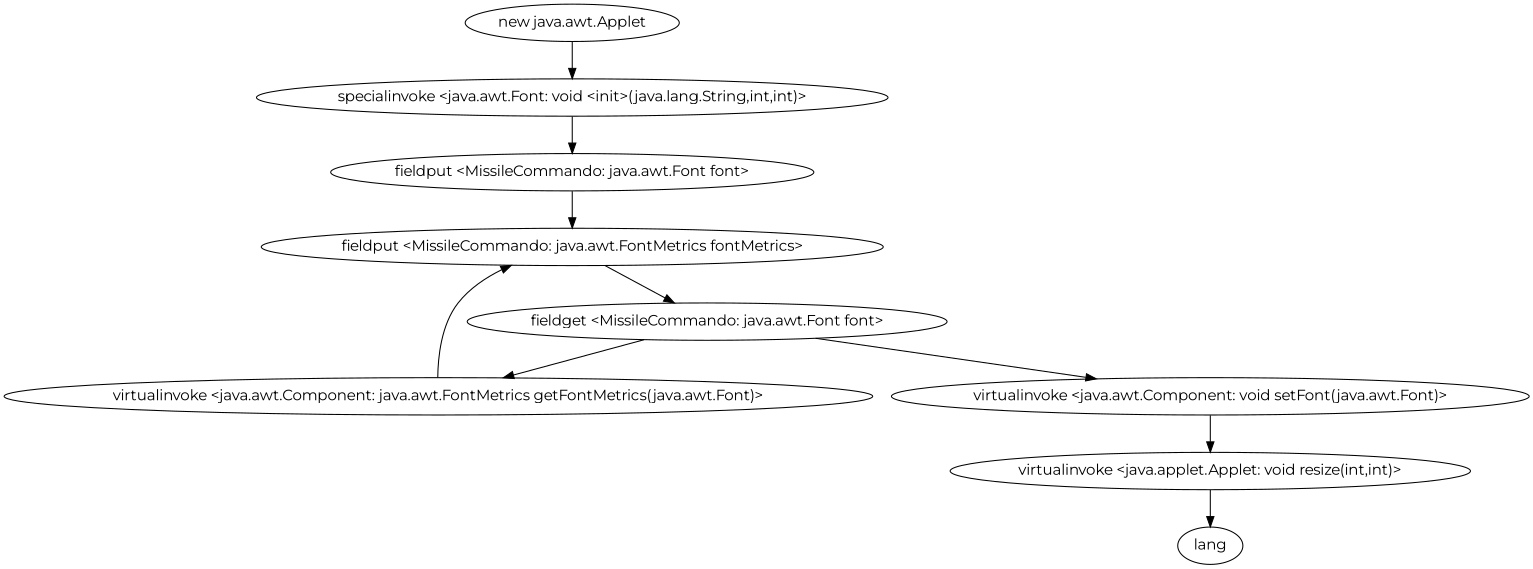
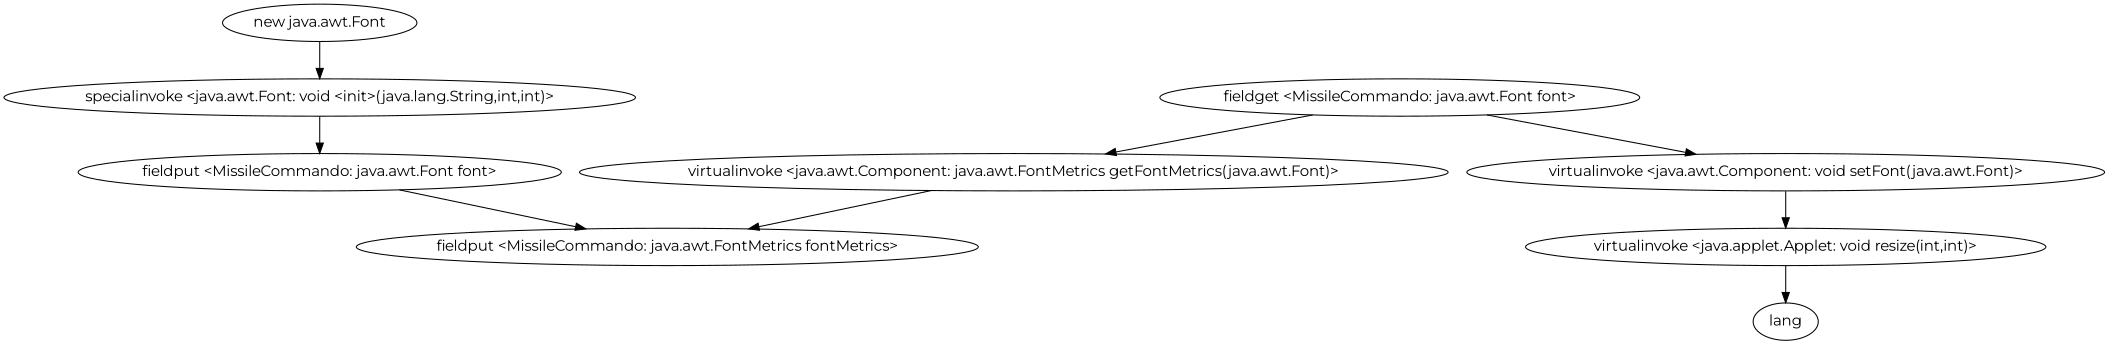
(572, 23) -> (320, 23)
(635, 282) -> none
